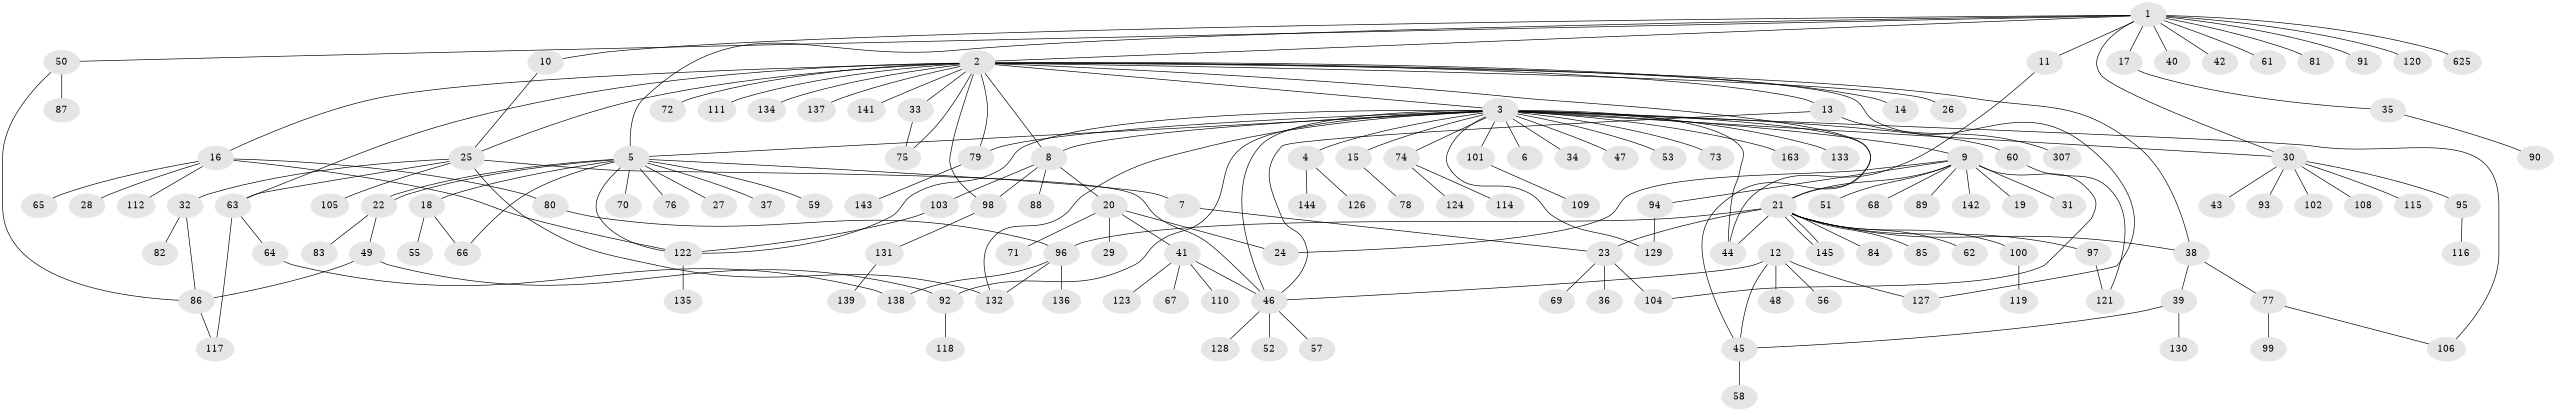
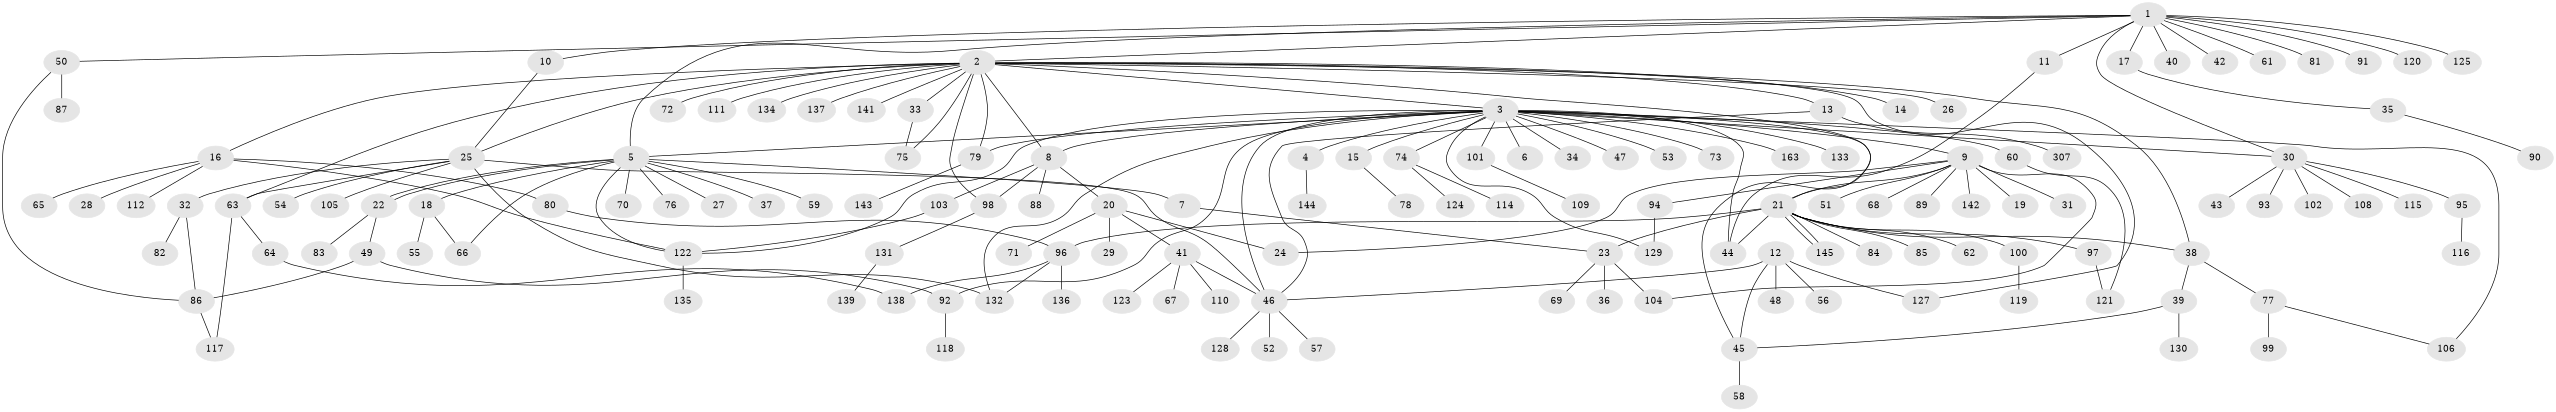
(2462, 62) -> (2462, 62)
none -> (281, 206)
(1357, 206) -> none
